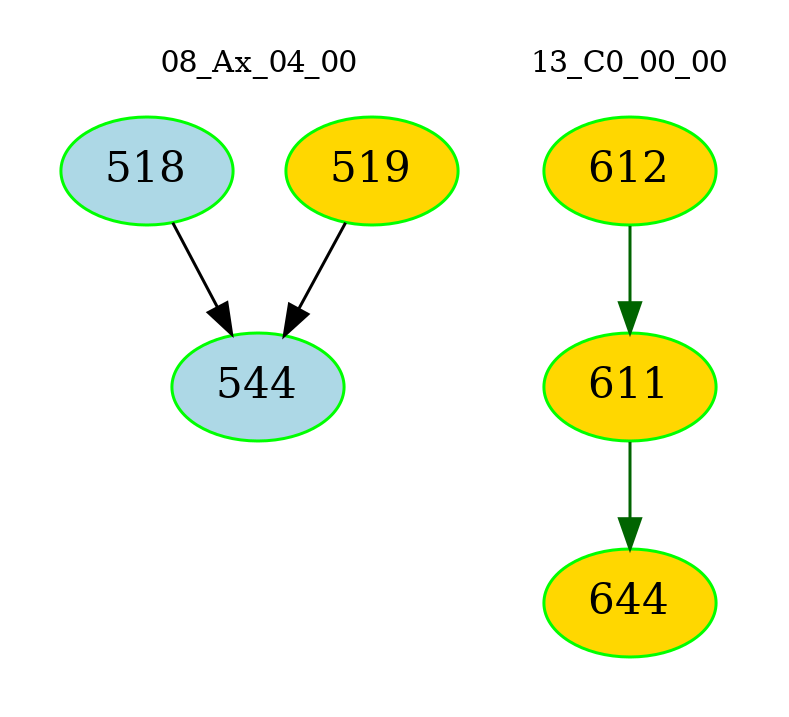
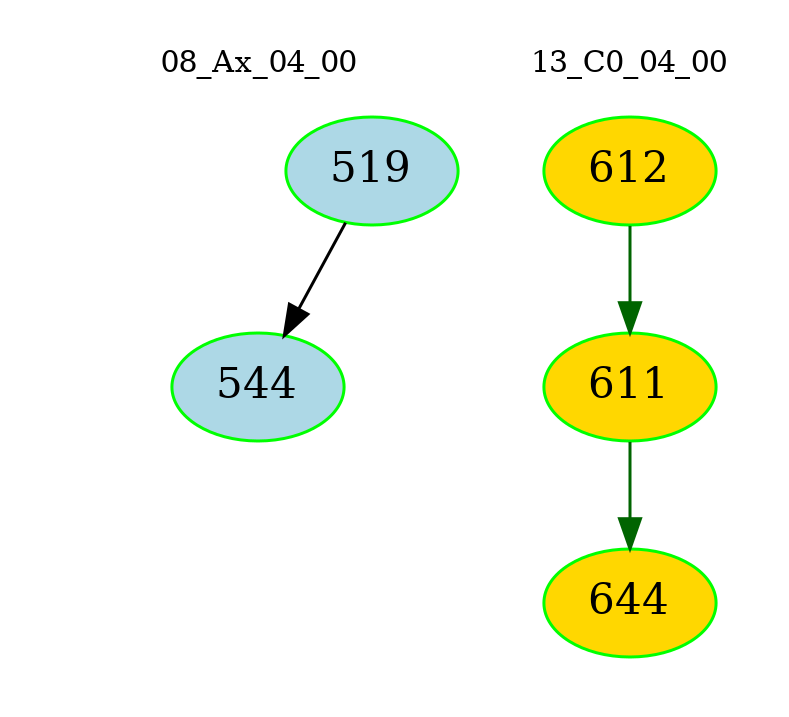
(630, 64) -> (630, 64)
(147, 171) -> none
(372, 171) -> (372, 171)
